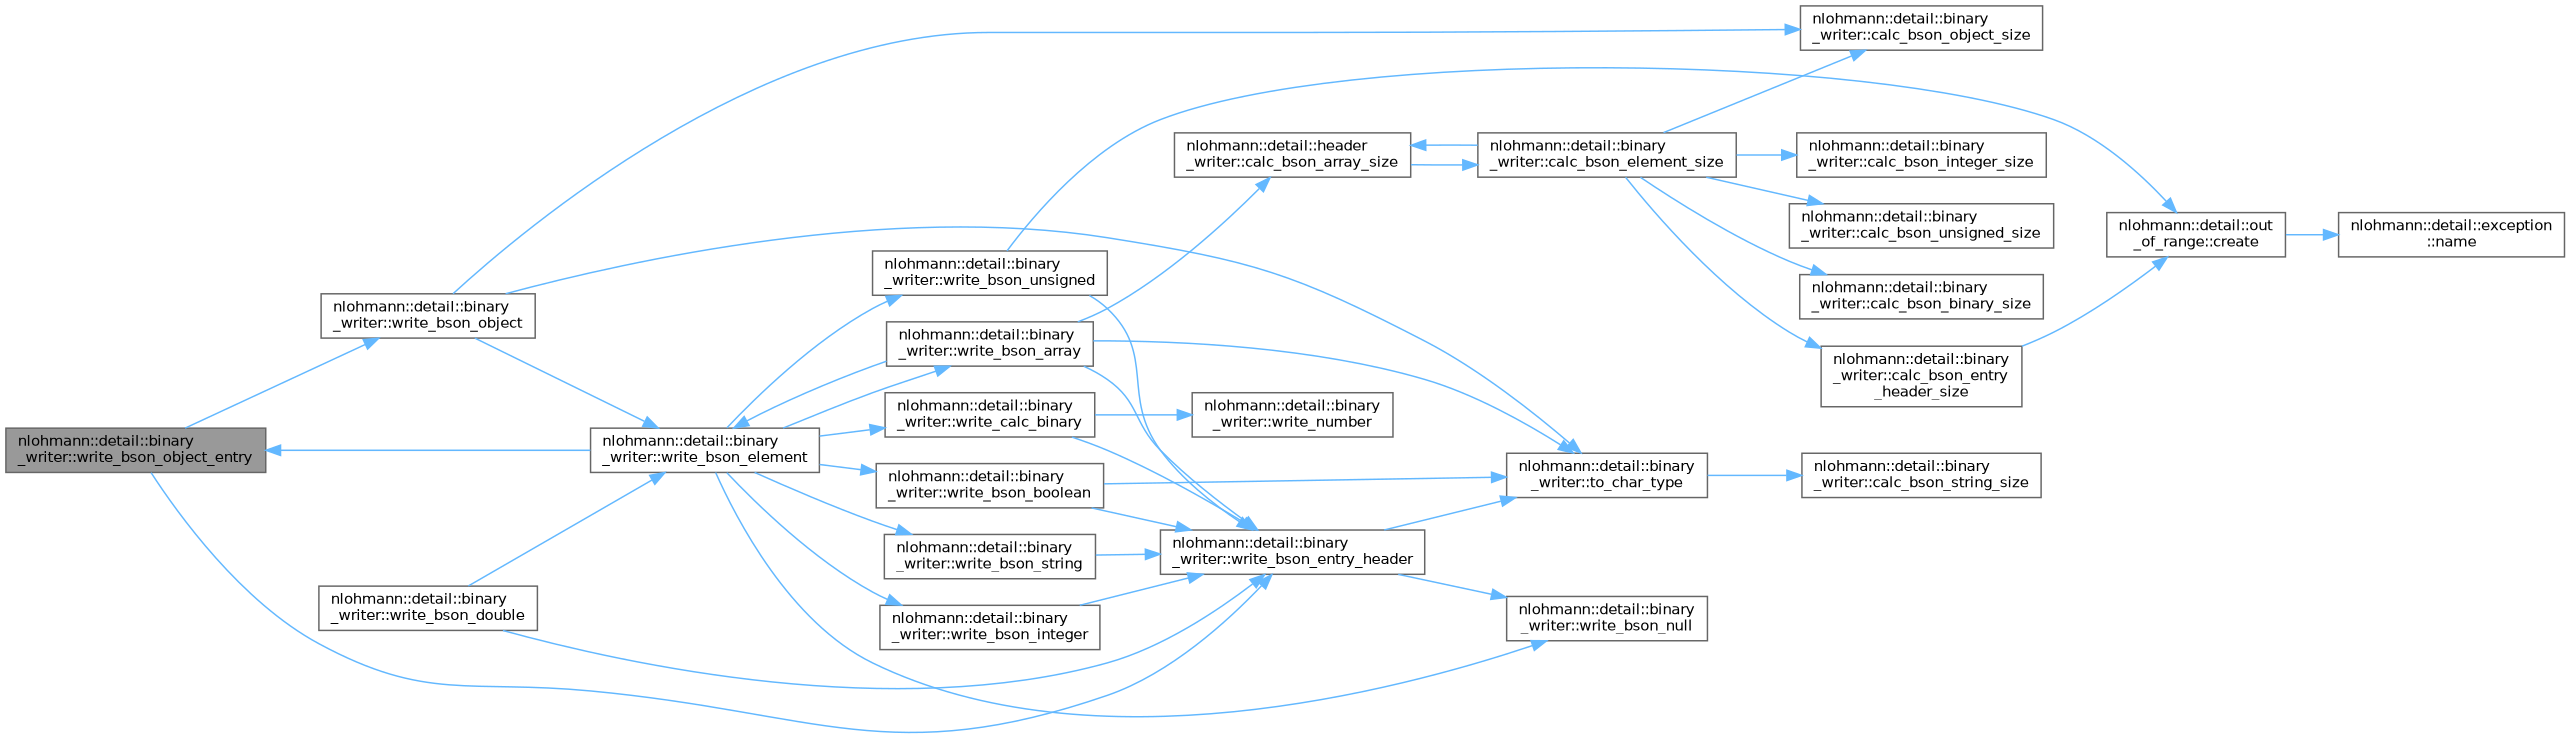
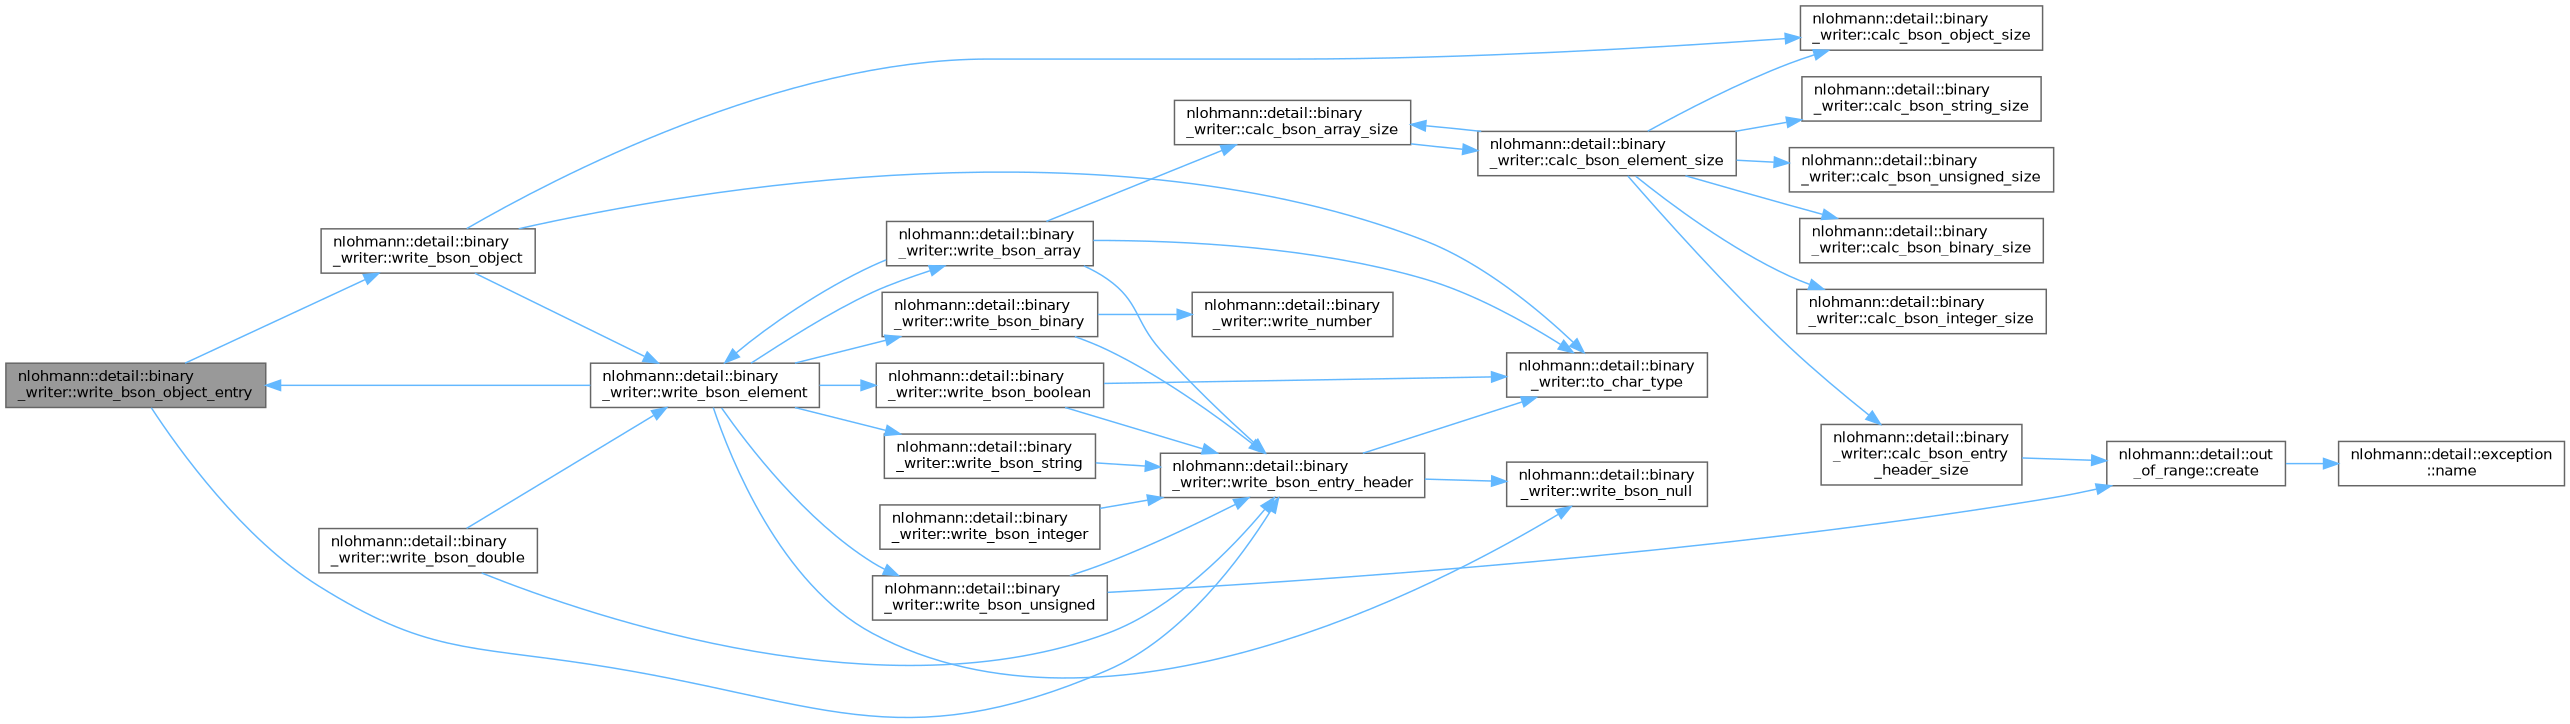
(1293, 155) -> (1293, 123)
(990, 415) -> (990, 314)
(1747, 475) -> (1761, 127)
(802, 543) -> none
